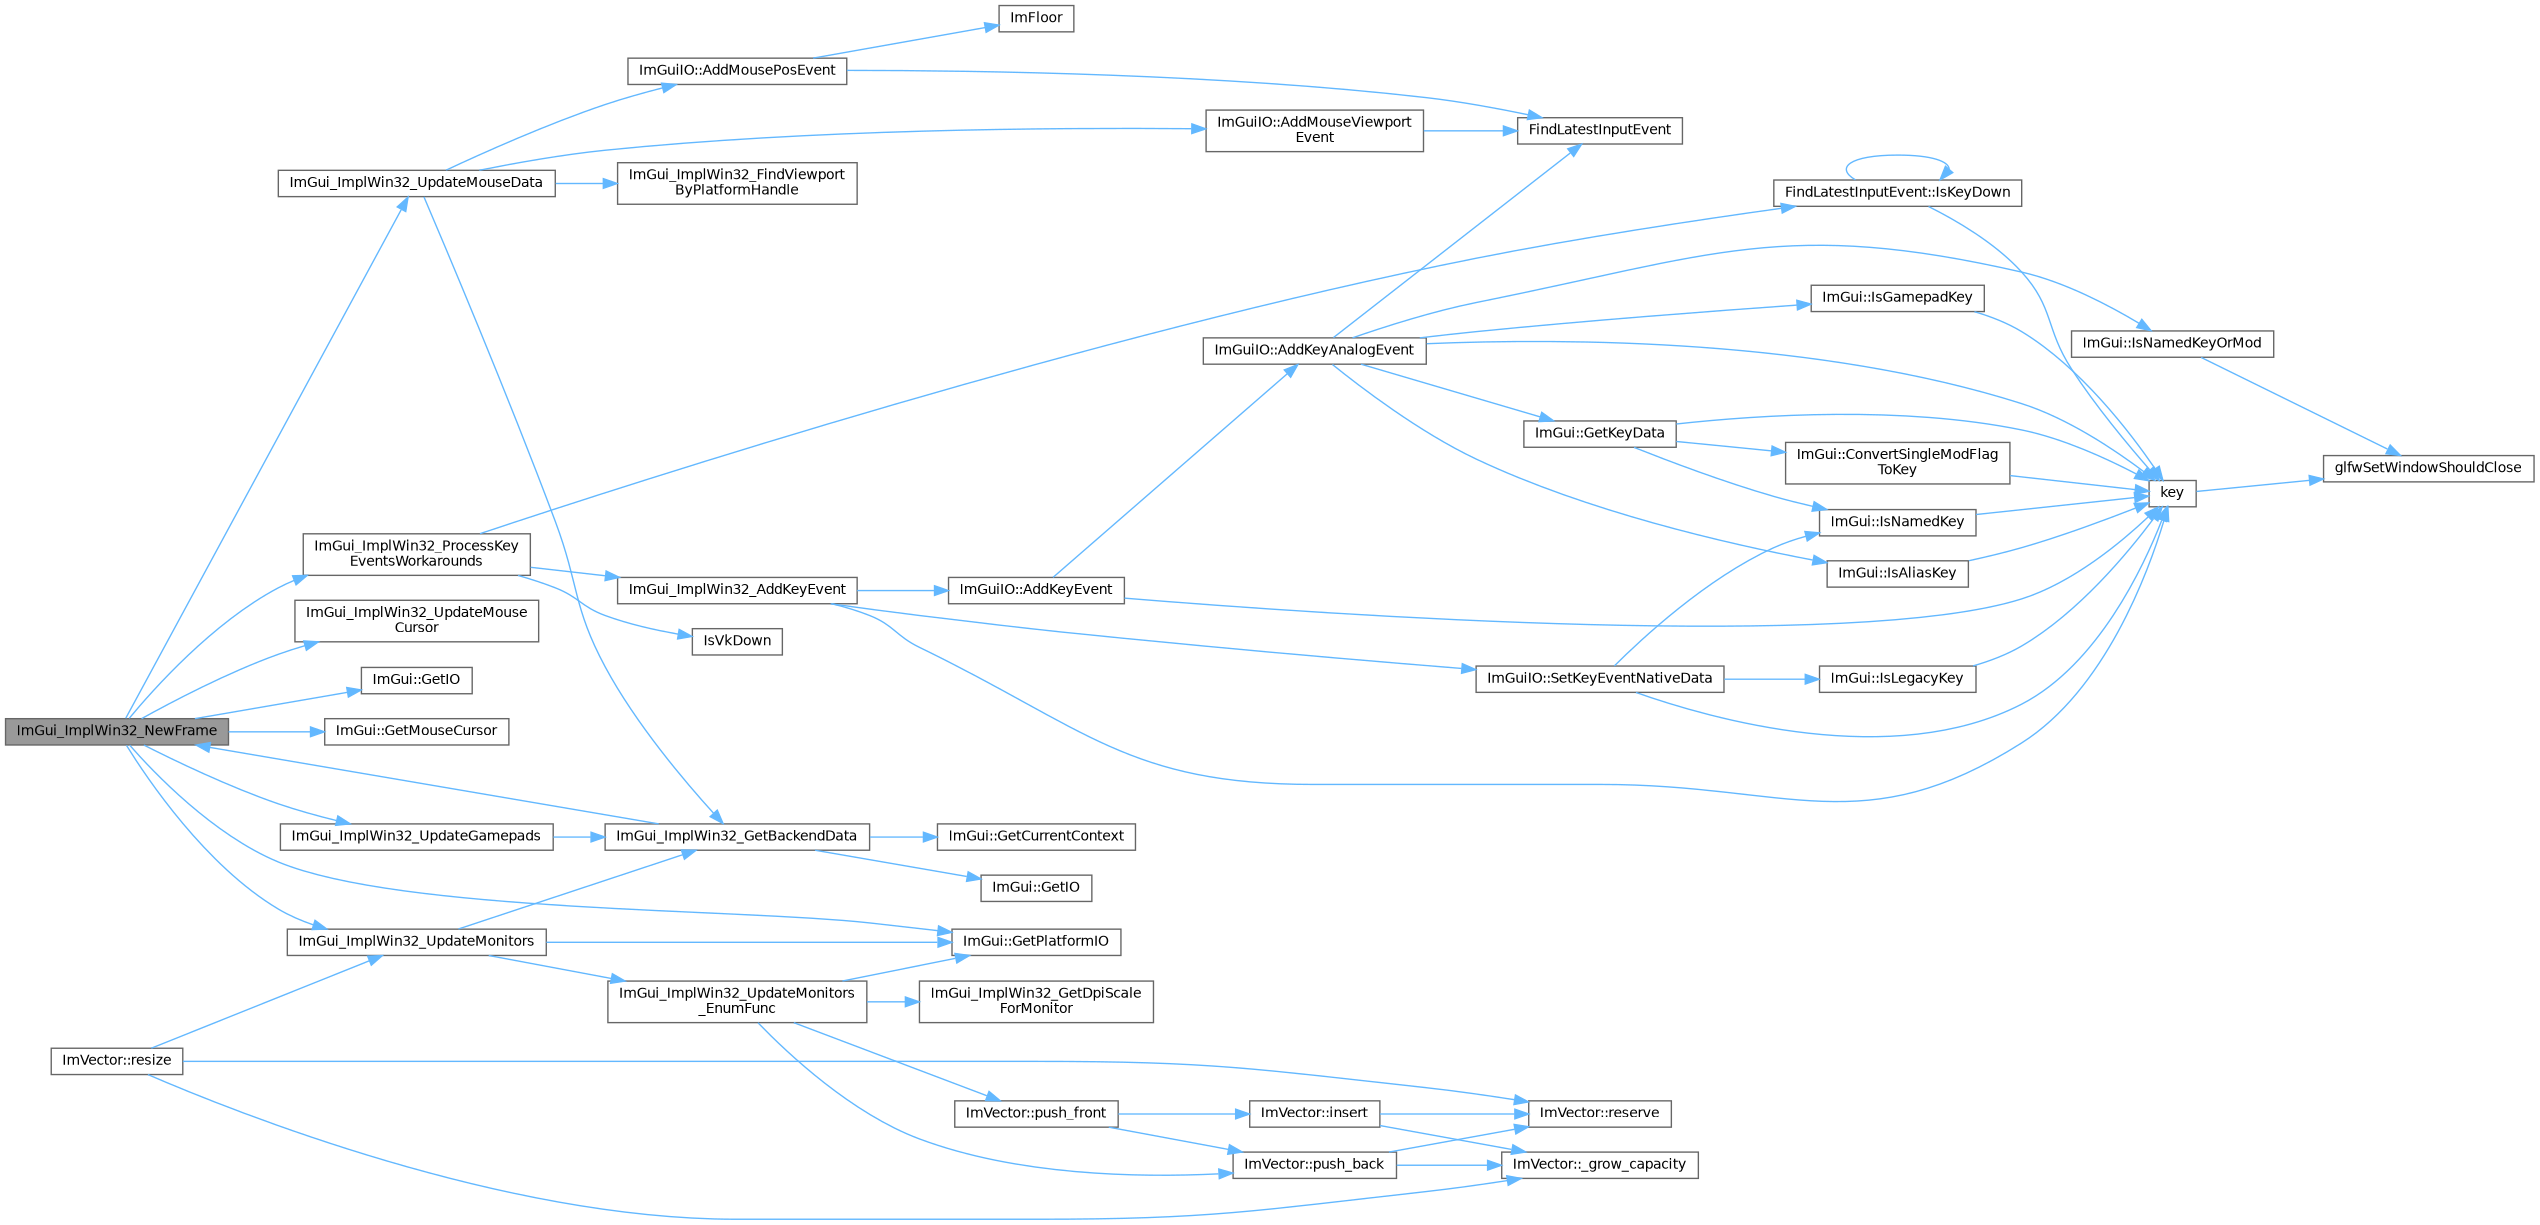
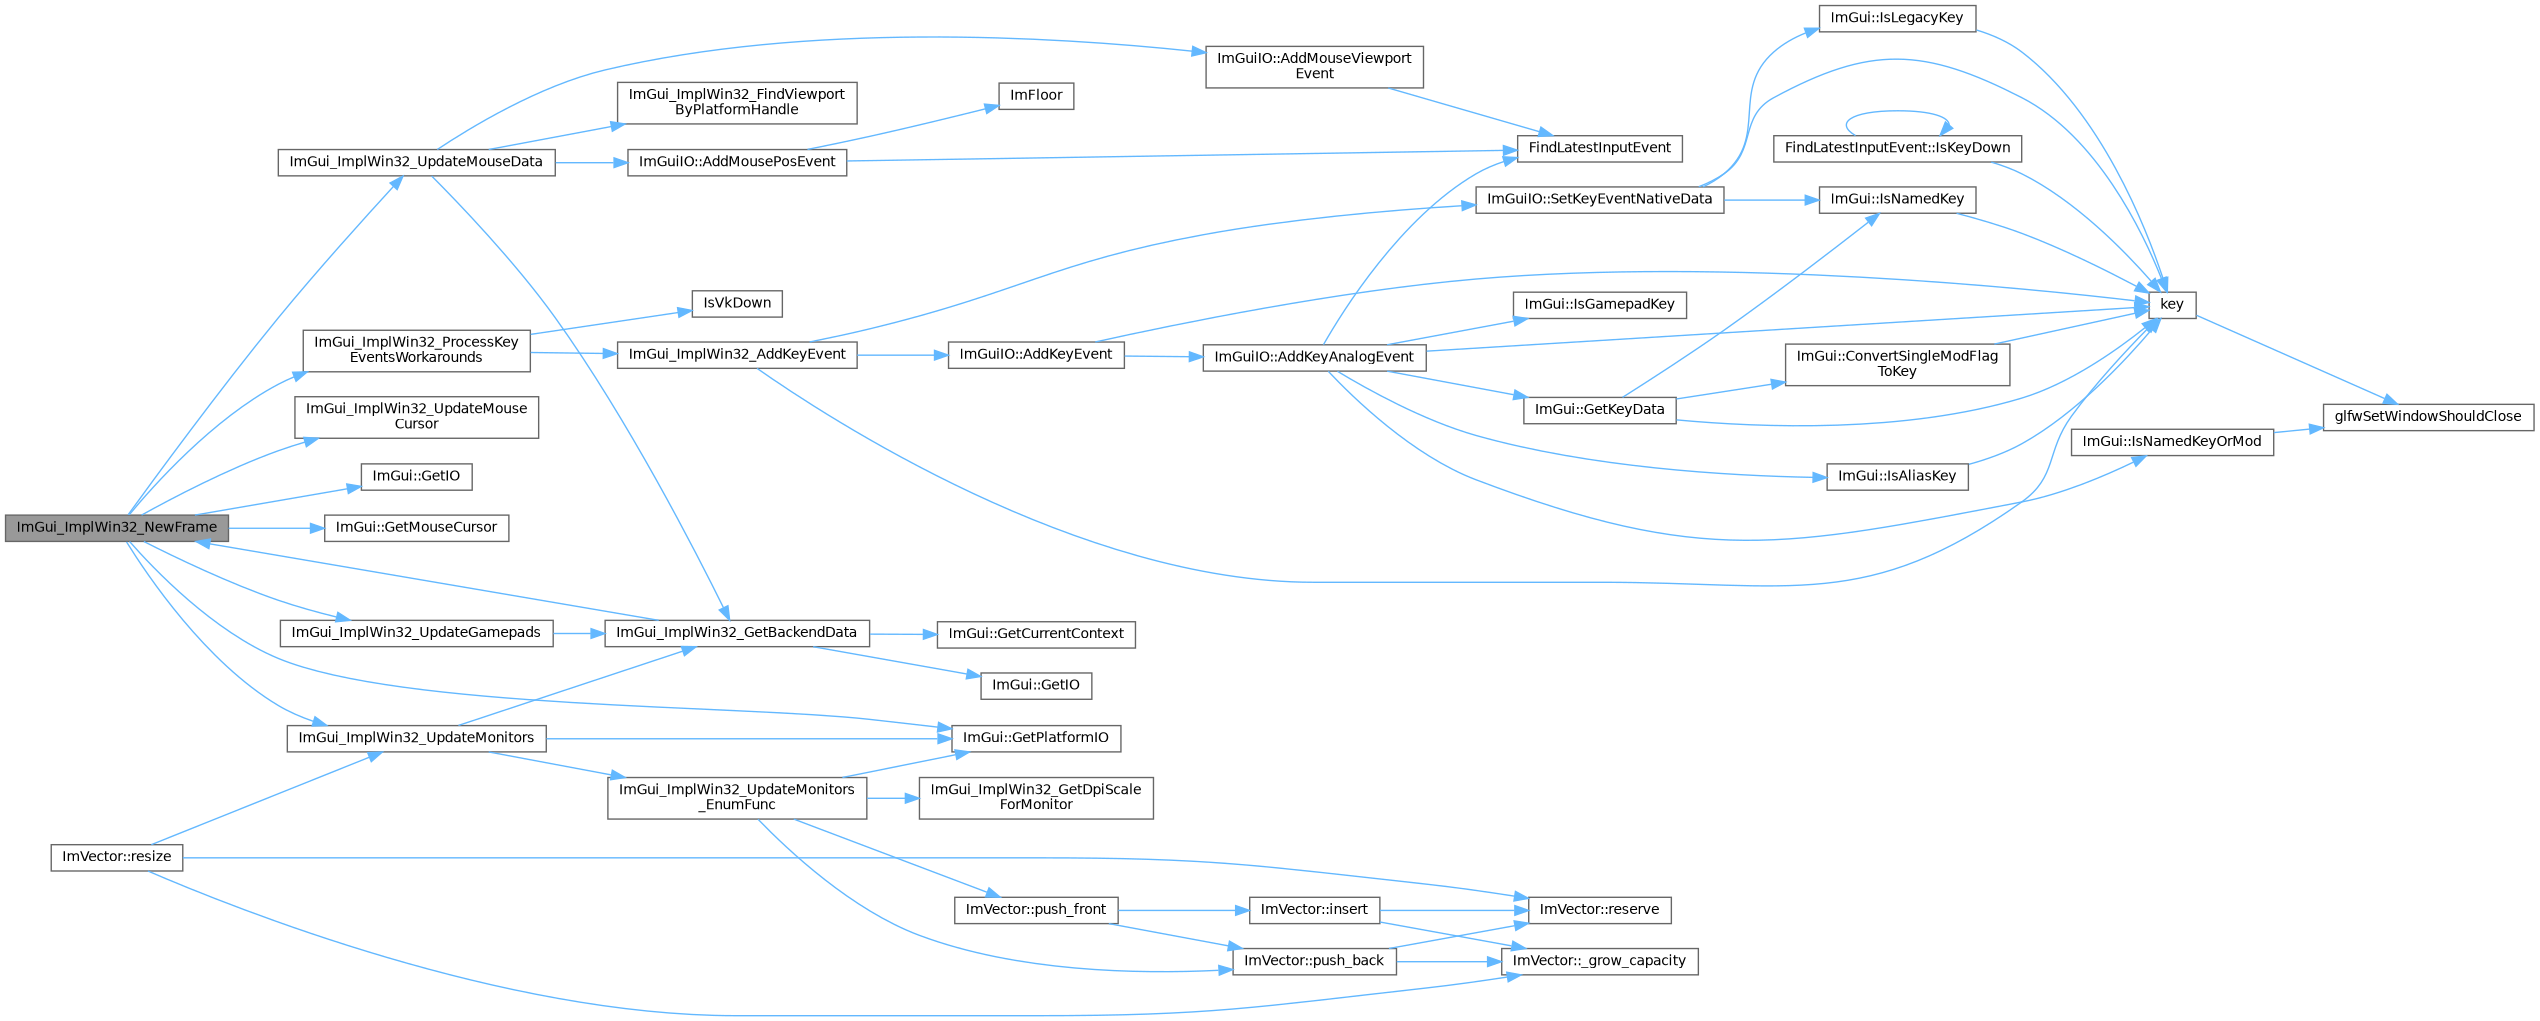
(1123, 341) -> none
(2054, 355) -> none
